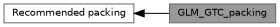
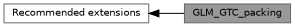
(69, 13) -> (76, 13)
